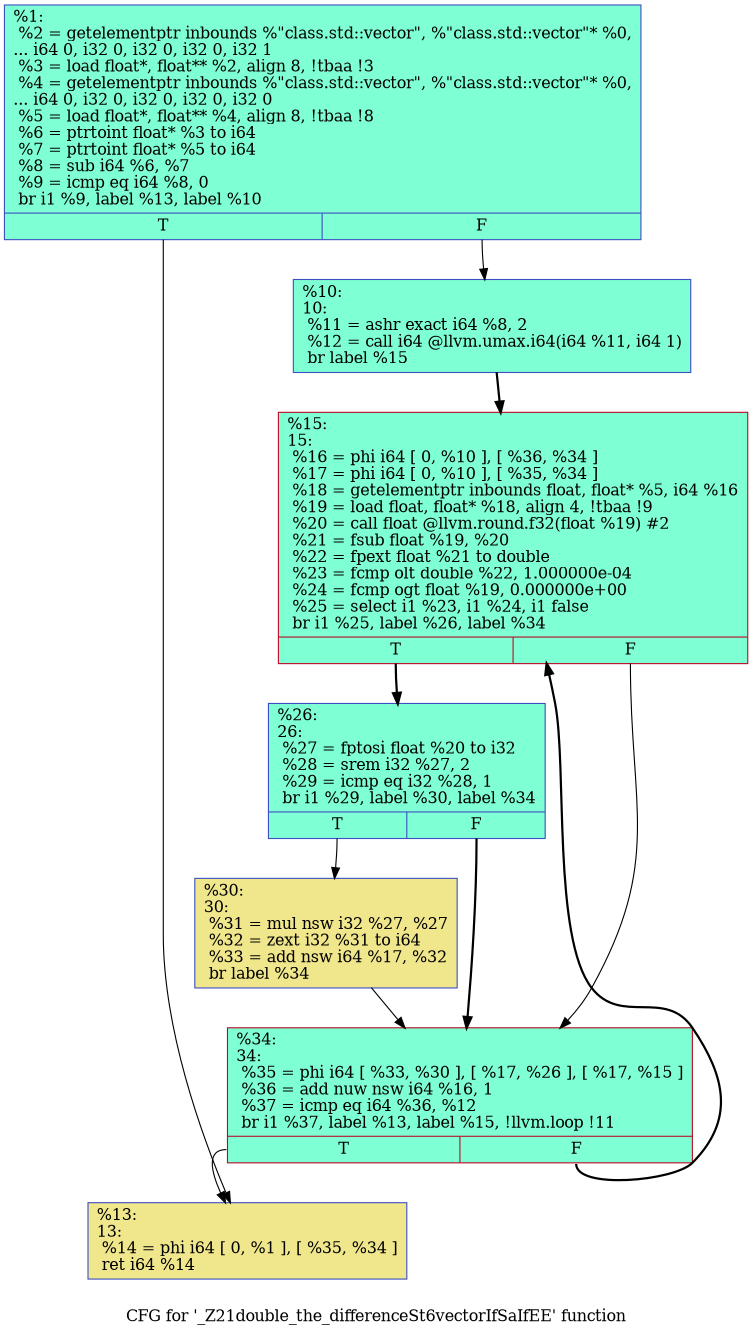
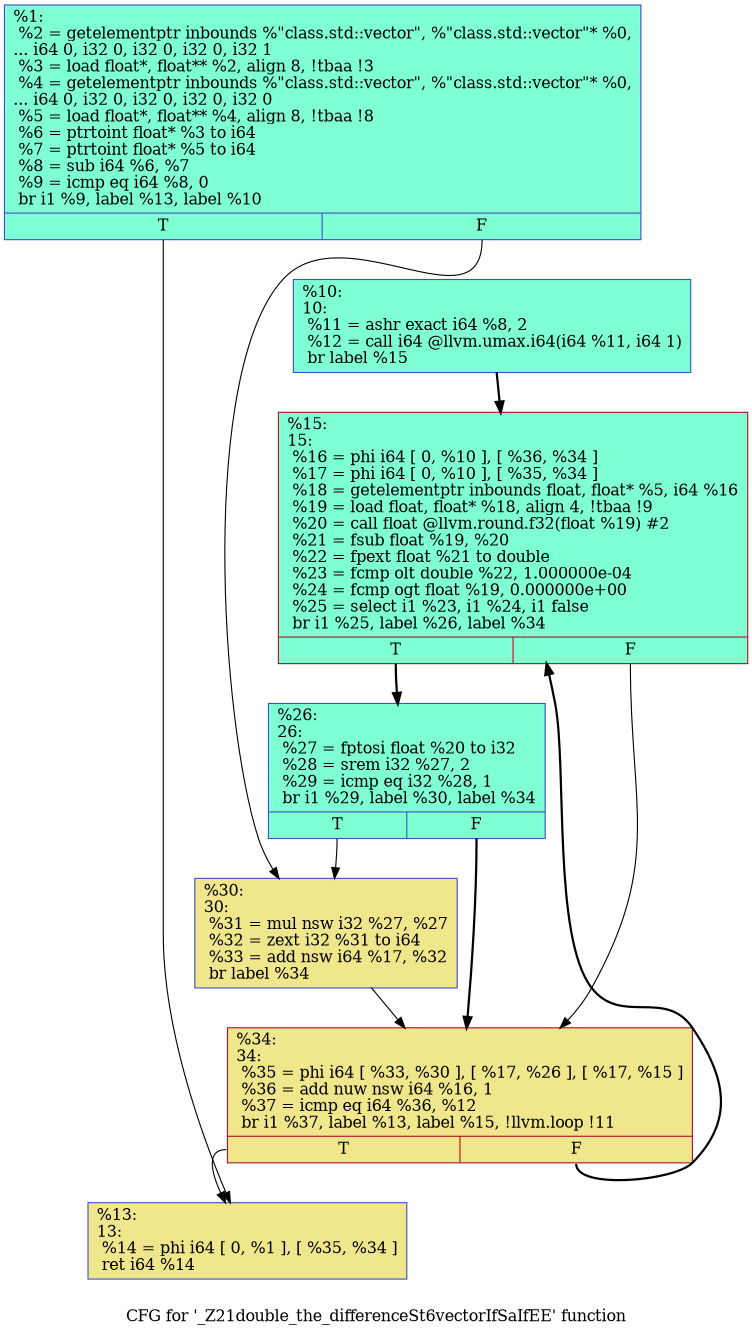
(483, 254) -> (229, 458)
(460, 1095) -> (460, 1095)
